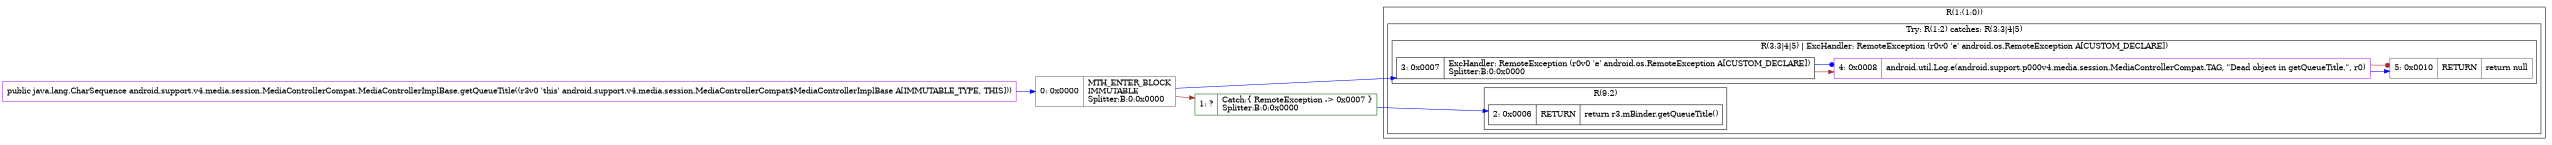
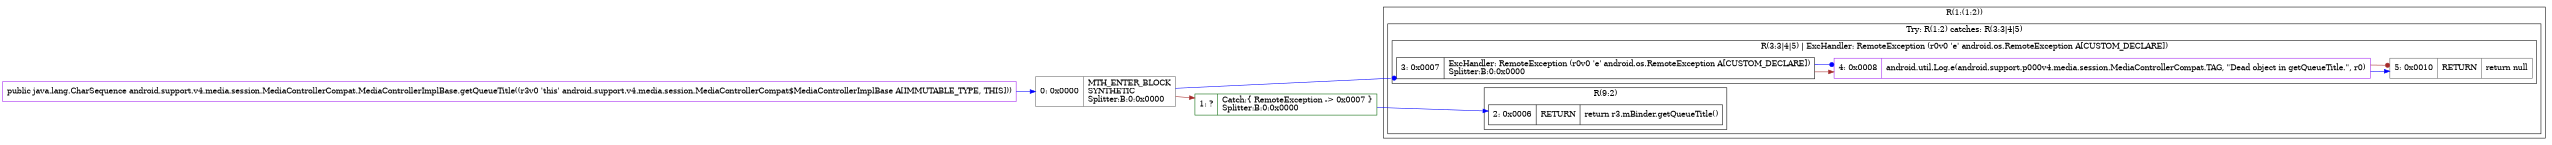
(1964, 13) -> (1964, 13)
(1283, 83) -> (1283, 83)
(1113, 91) -> (1112, 91)
